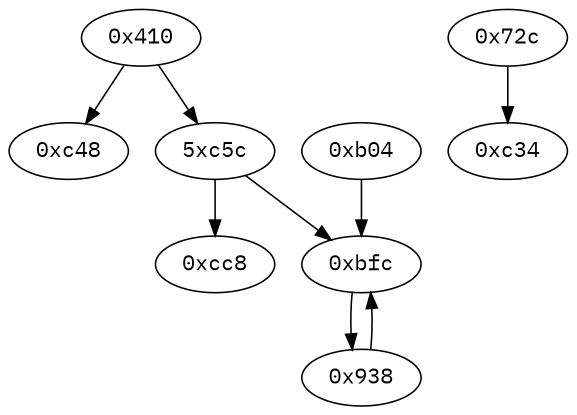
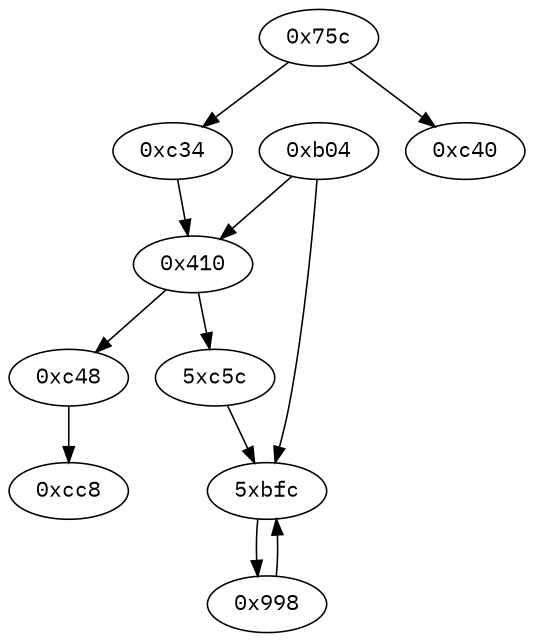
(508, 38) -> (319, 38)
none -> (465, 151)
none -> (181, 200)
(215, 200) -> (69, 427)
none -> (262, 202)
(361, 264) -> (267, 491)
(361, 378) -> (267, 604)
